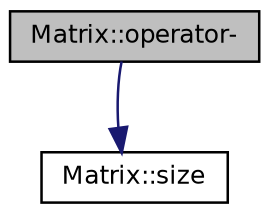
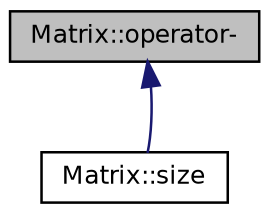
(118, 95) -> (151, 120)
